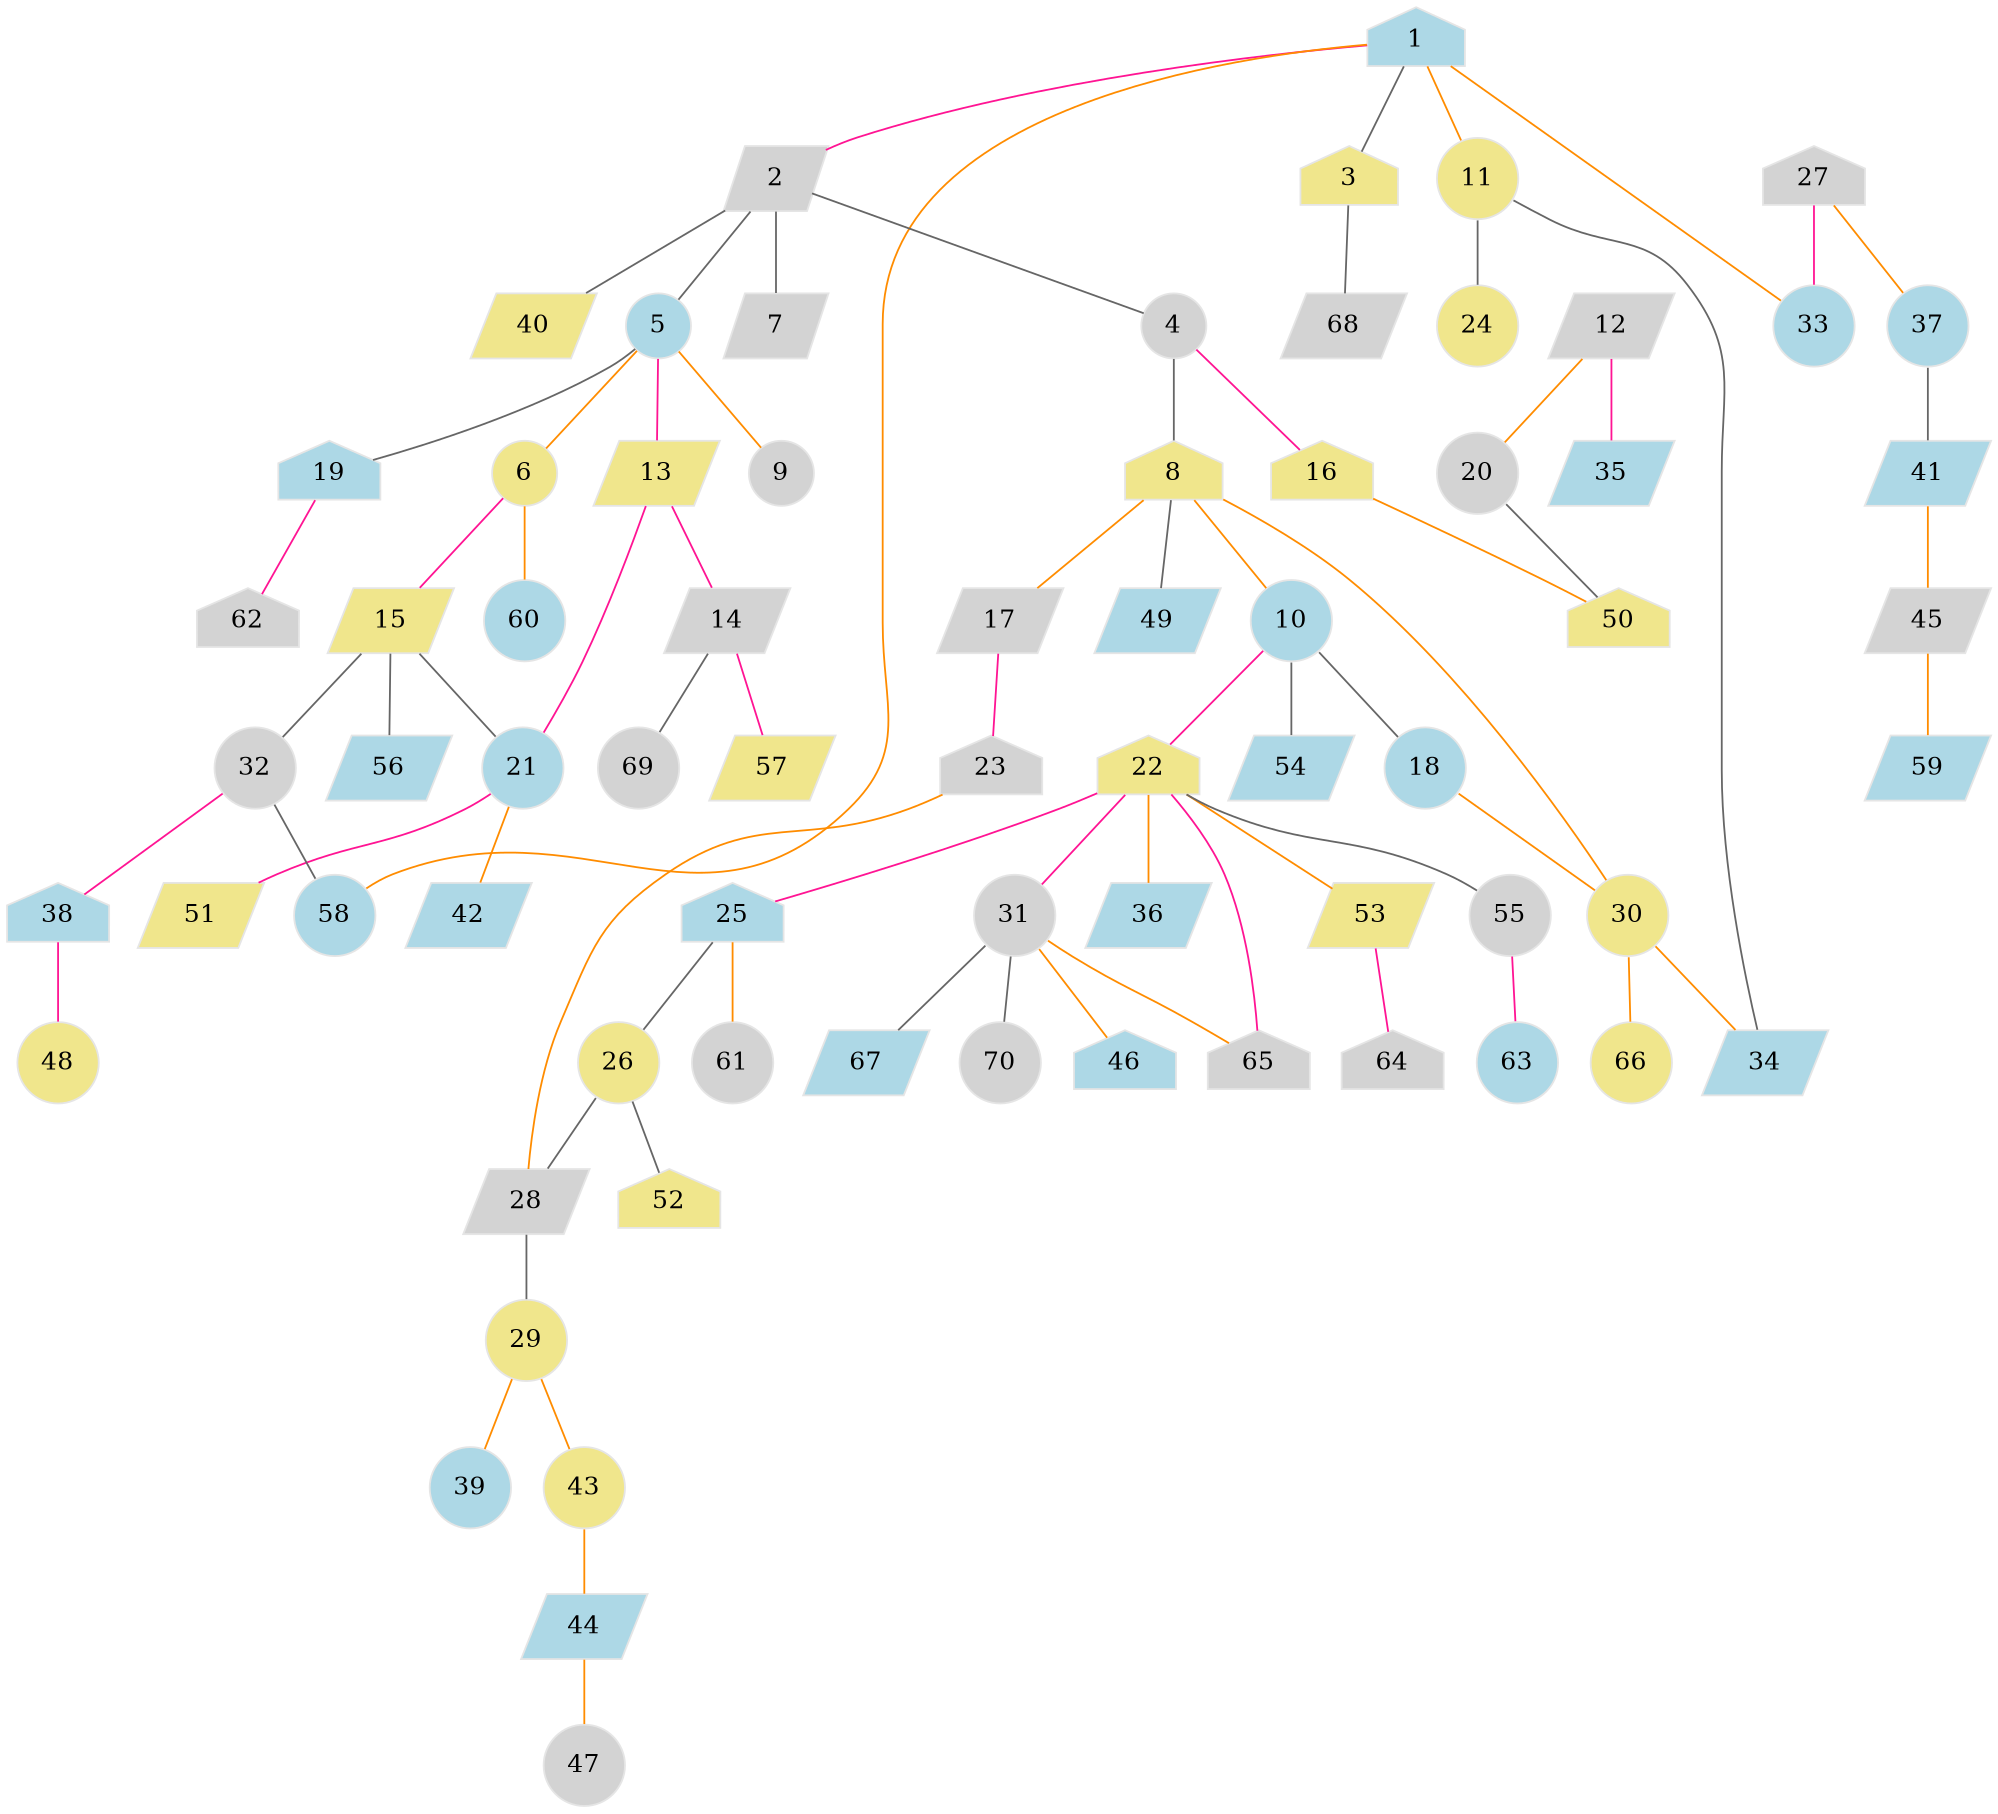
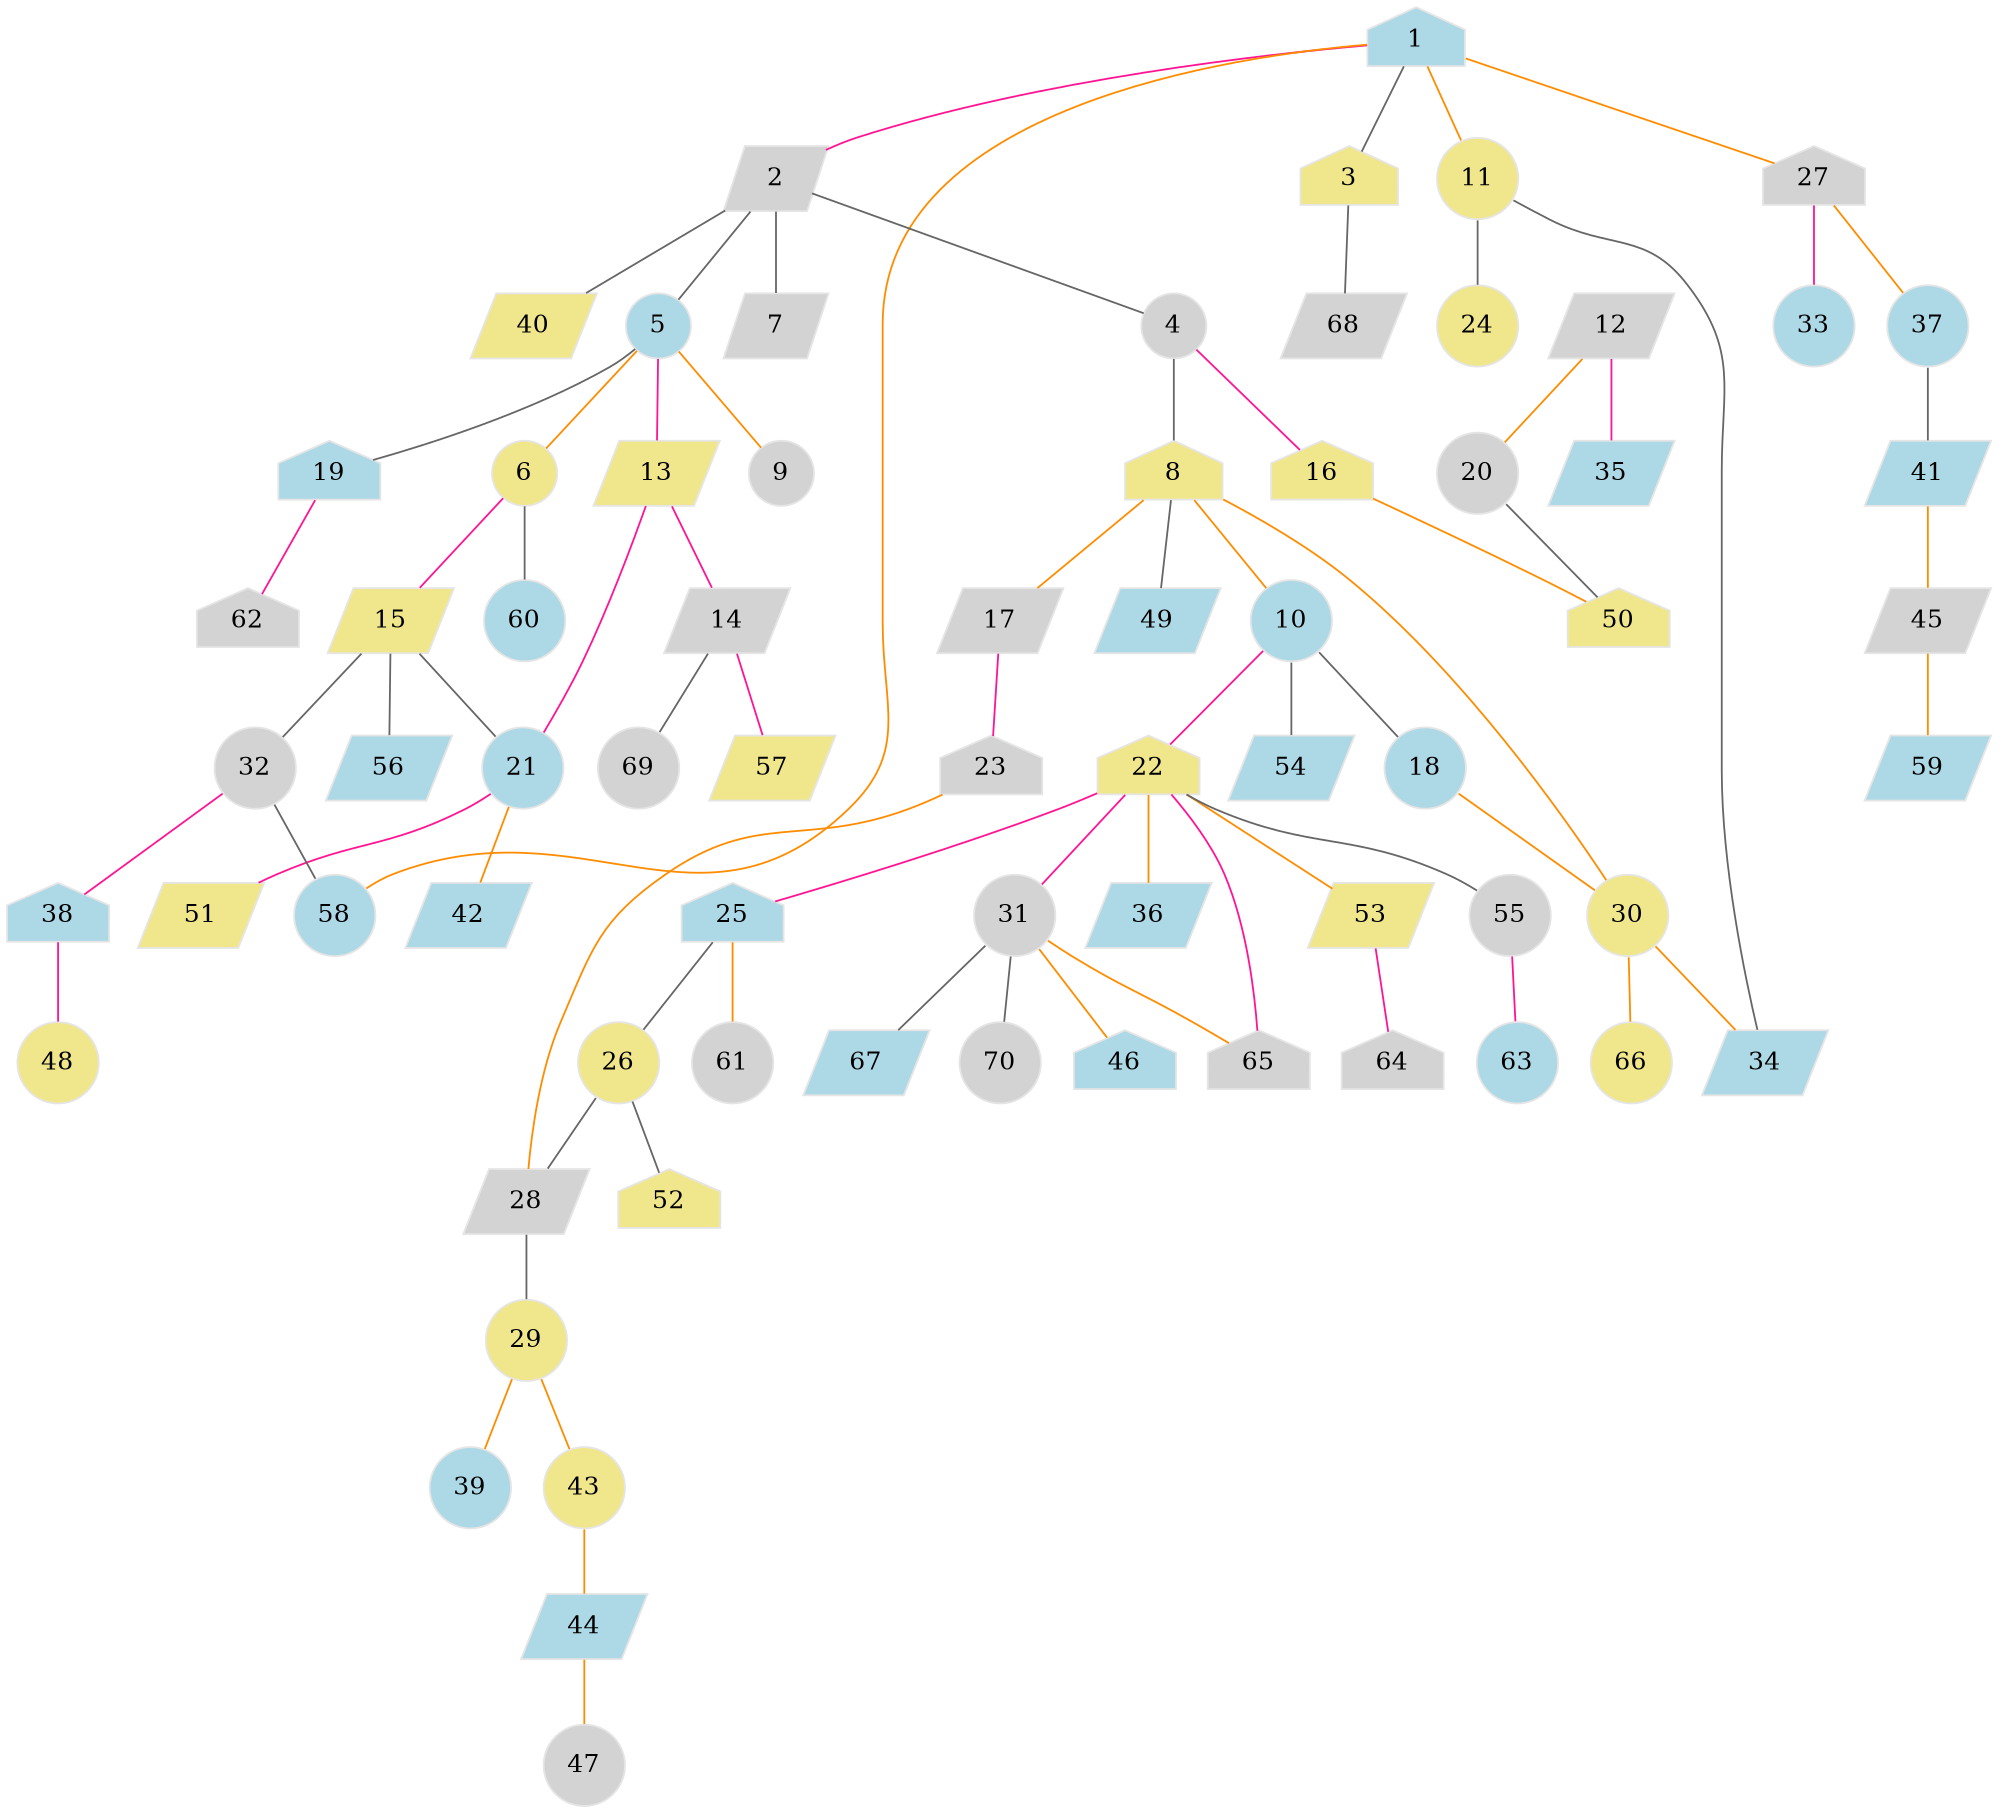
(1616, 183) -> (1620, 111)
(525, 543) -> (525, 543)
